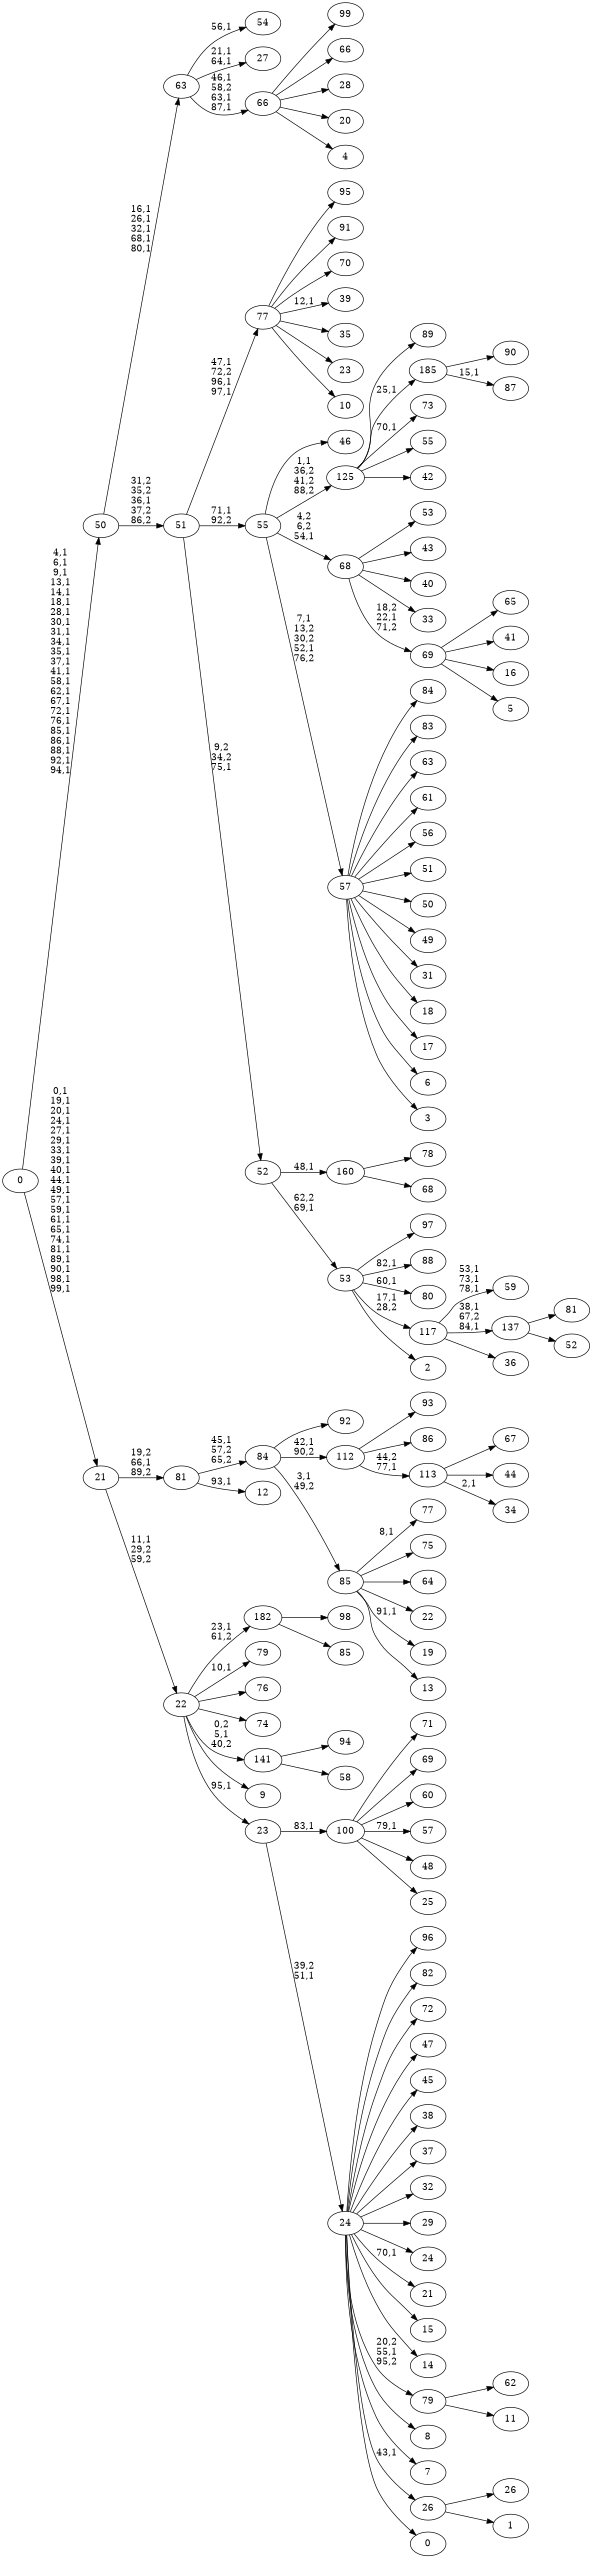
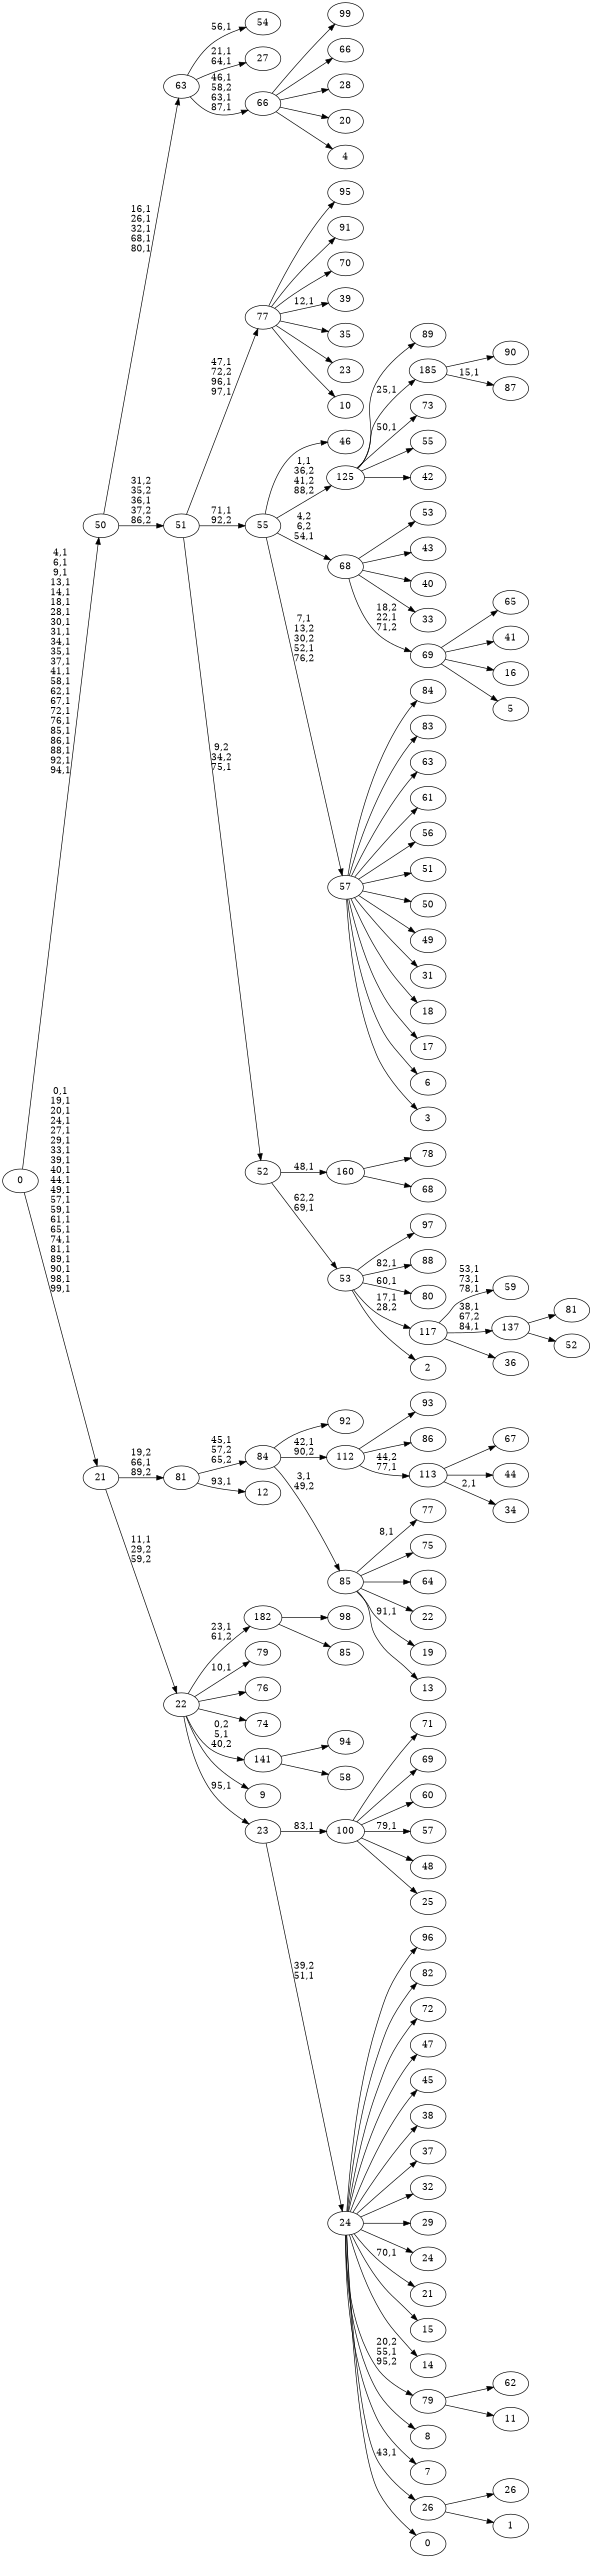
(387, 428) -> (387, 428)
